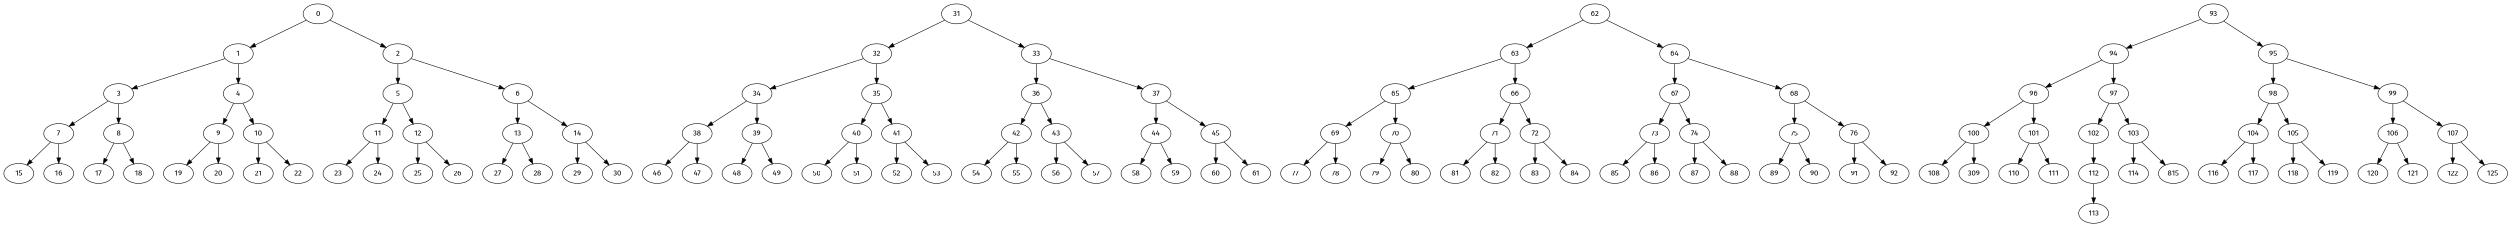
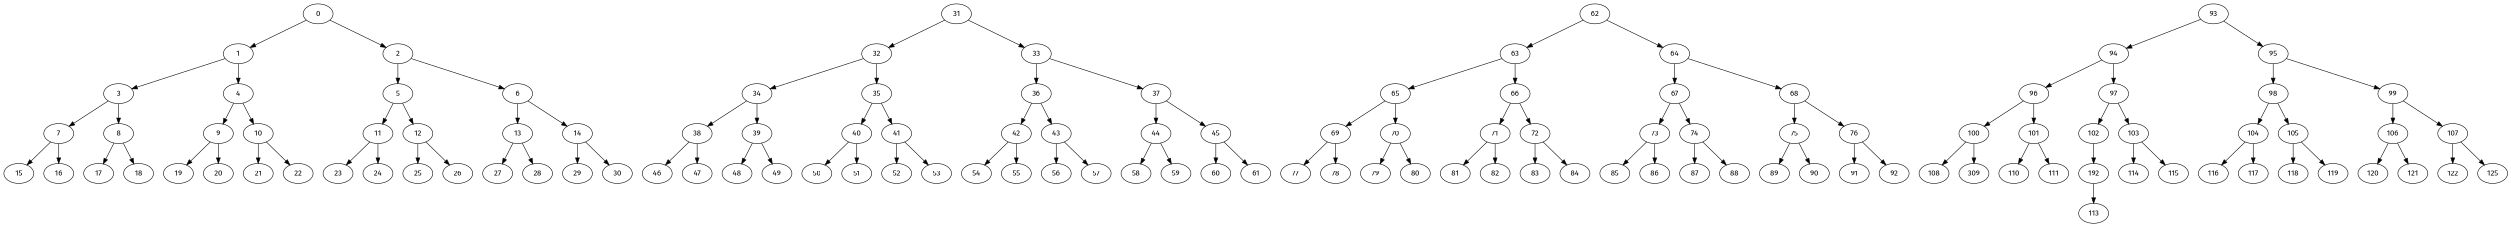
(2094, 173) -> (2094, 173)
(2173, 173) -> (2173, 173)
